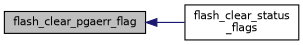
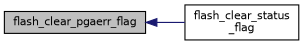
(242, 22) -> (242, 22)
